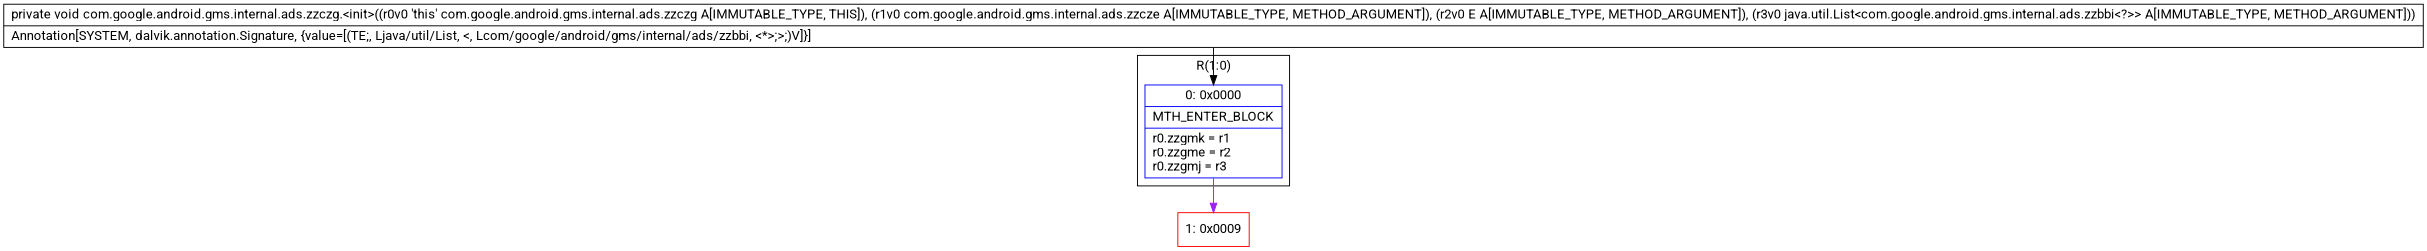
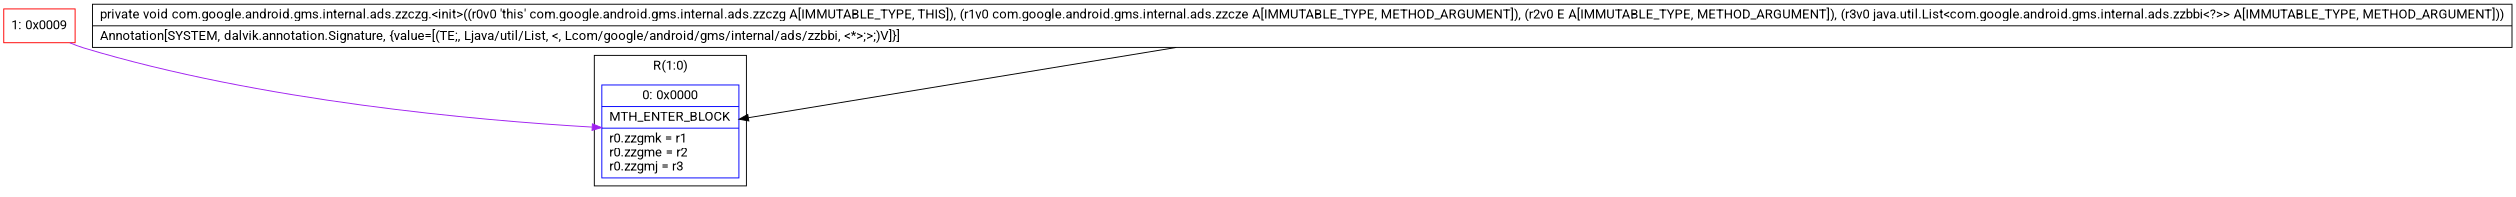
(1214, 192) -> (328, 100)
